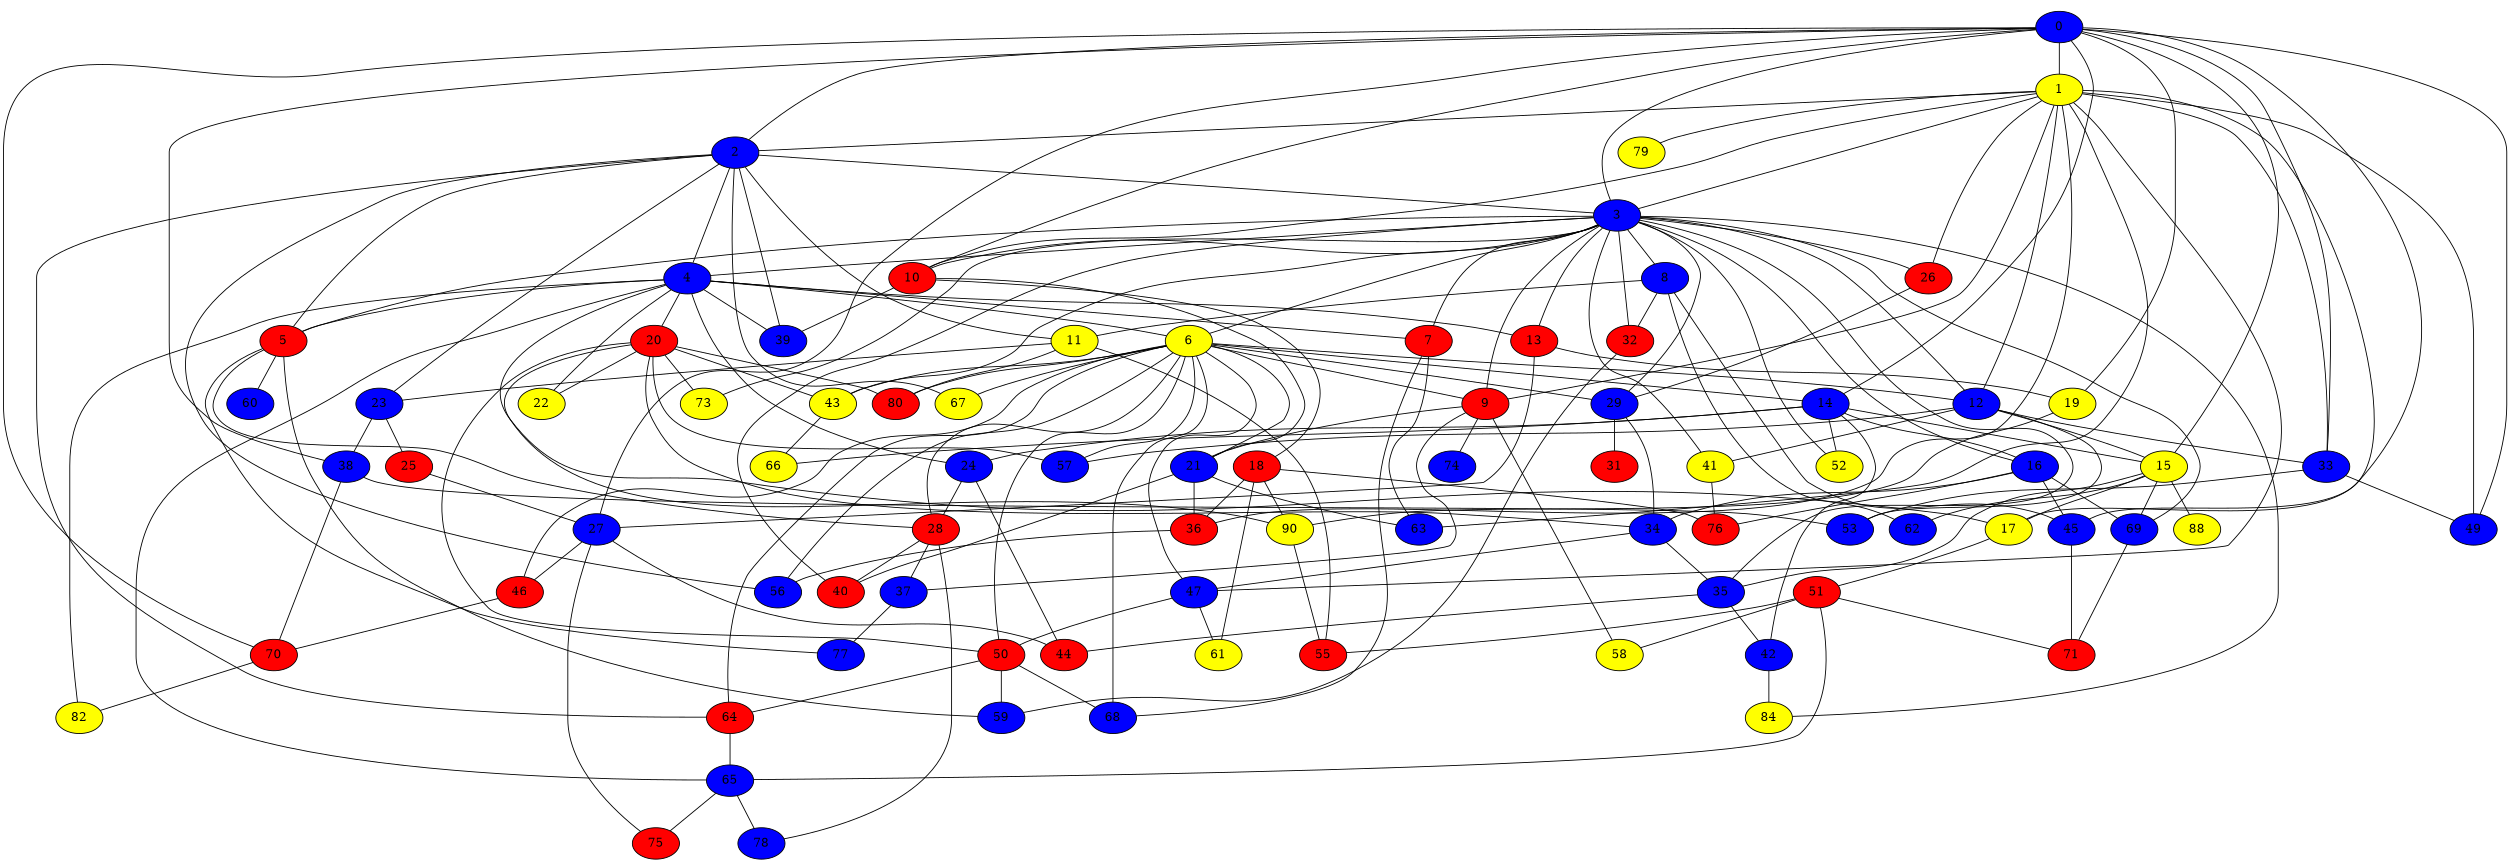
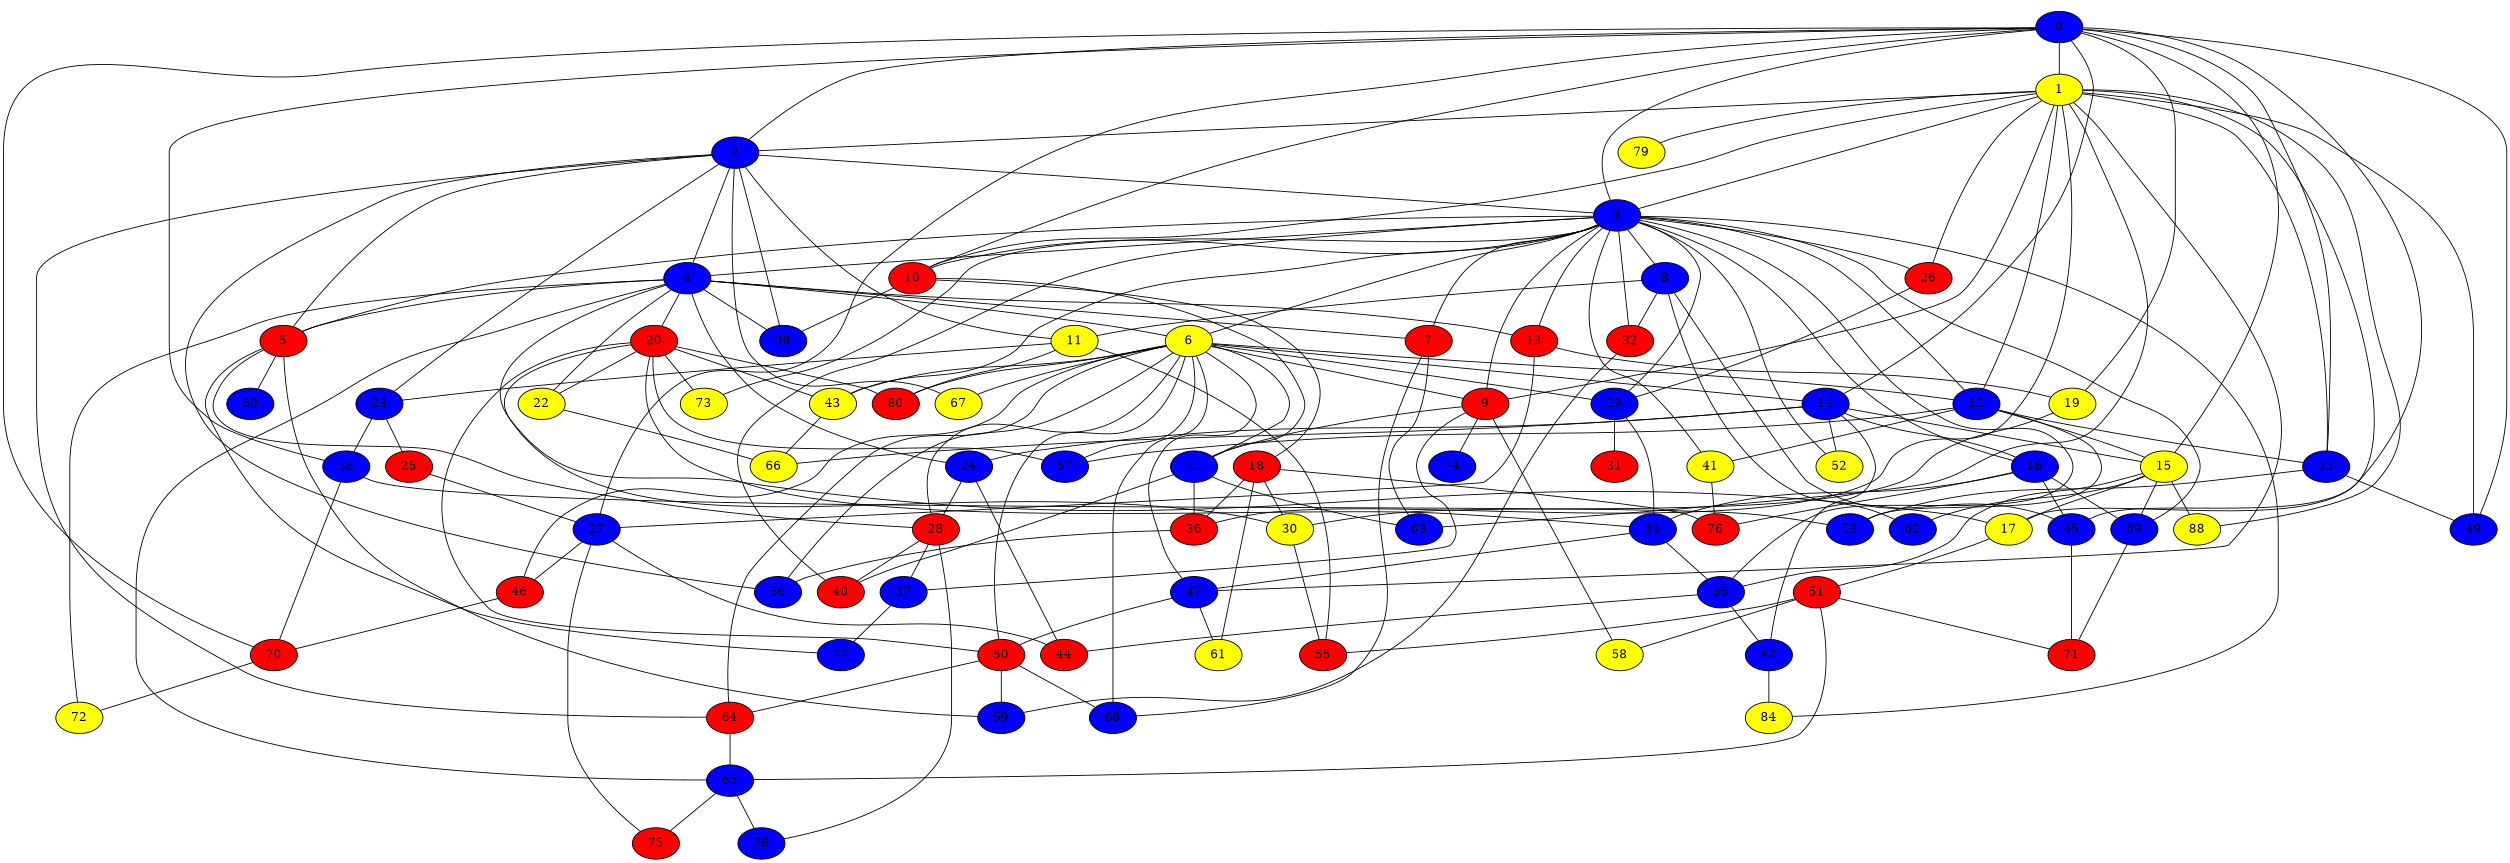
none -> (2366, 277)
none -> (654, 433)
(1290, 529) -> (1290, 529)
(79, 718) -> (79, 718)
